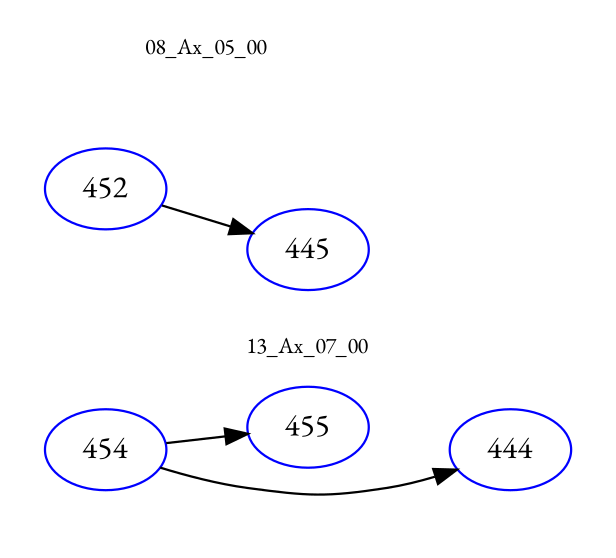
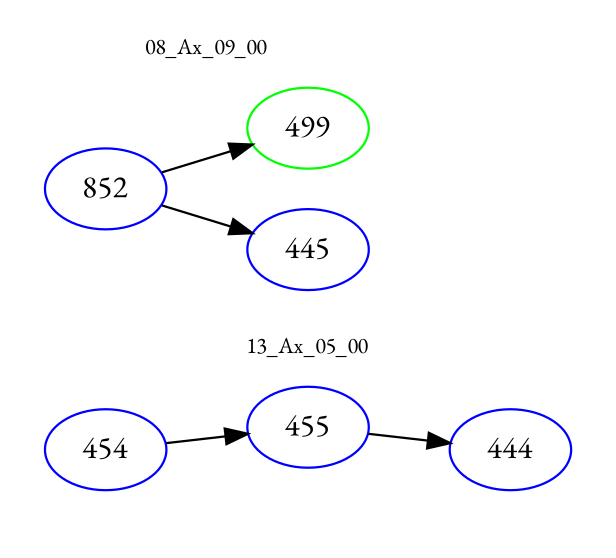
(207, 48) -> (207, 48)
none -> (308, 128)
(106, 189) -> (106, 189)
(308, 347) -> (308, 347)
(297, 494) -> (398, 437)
